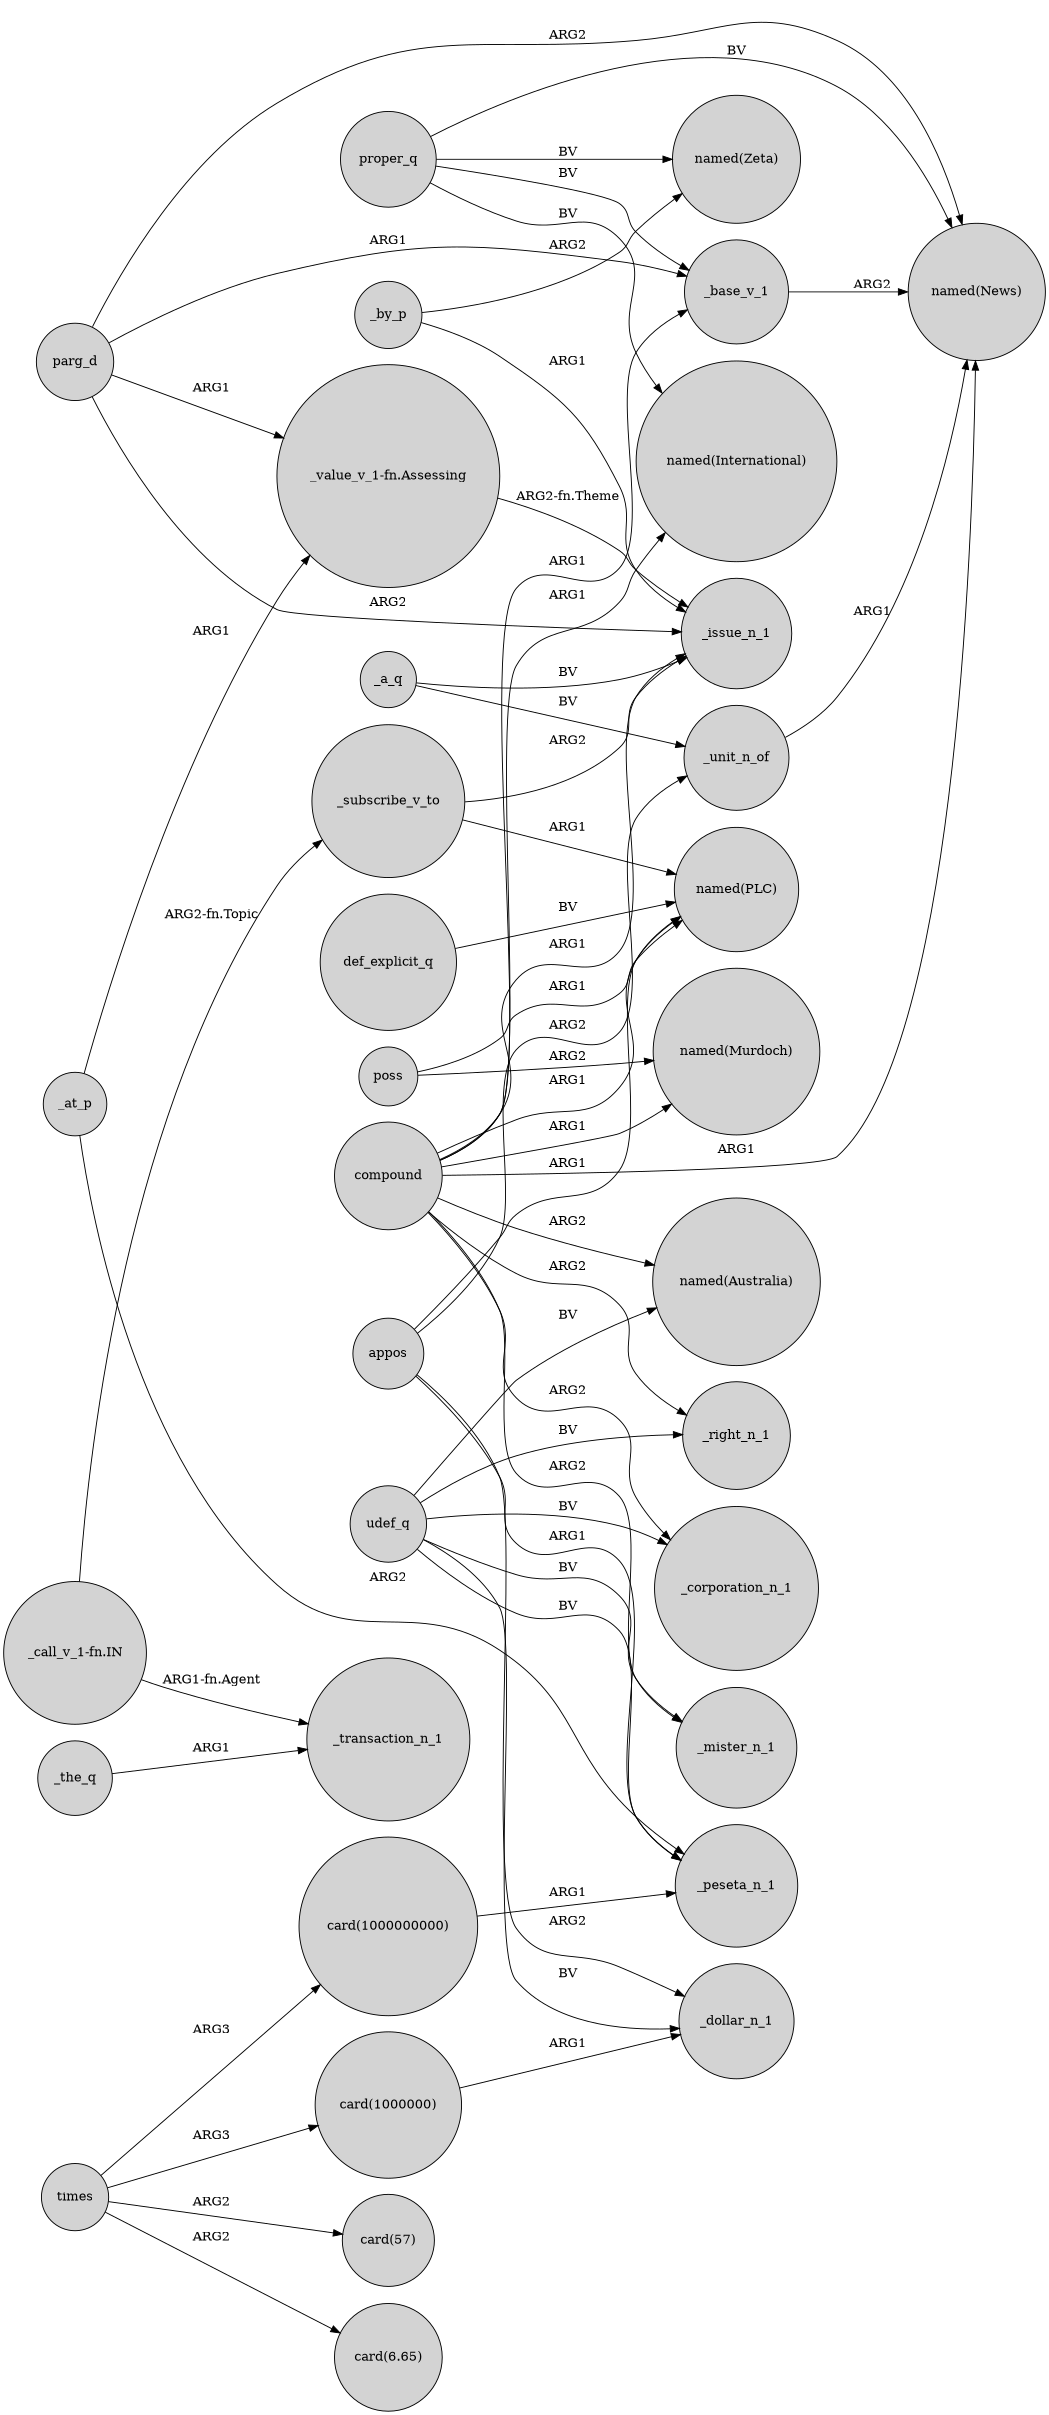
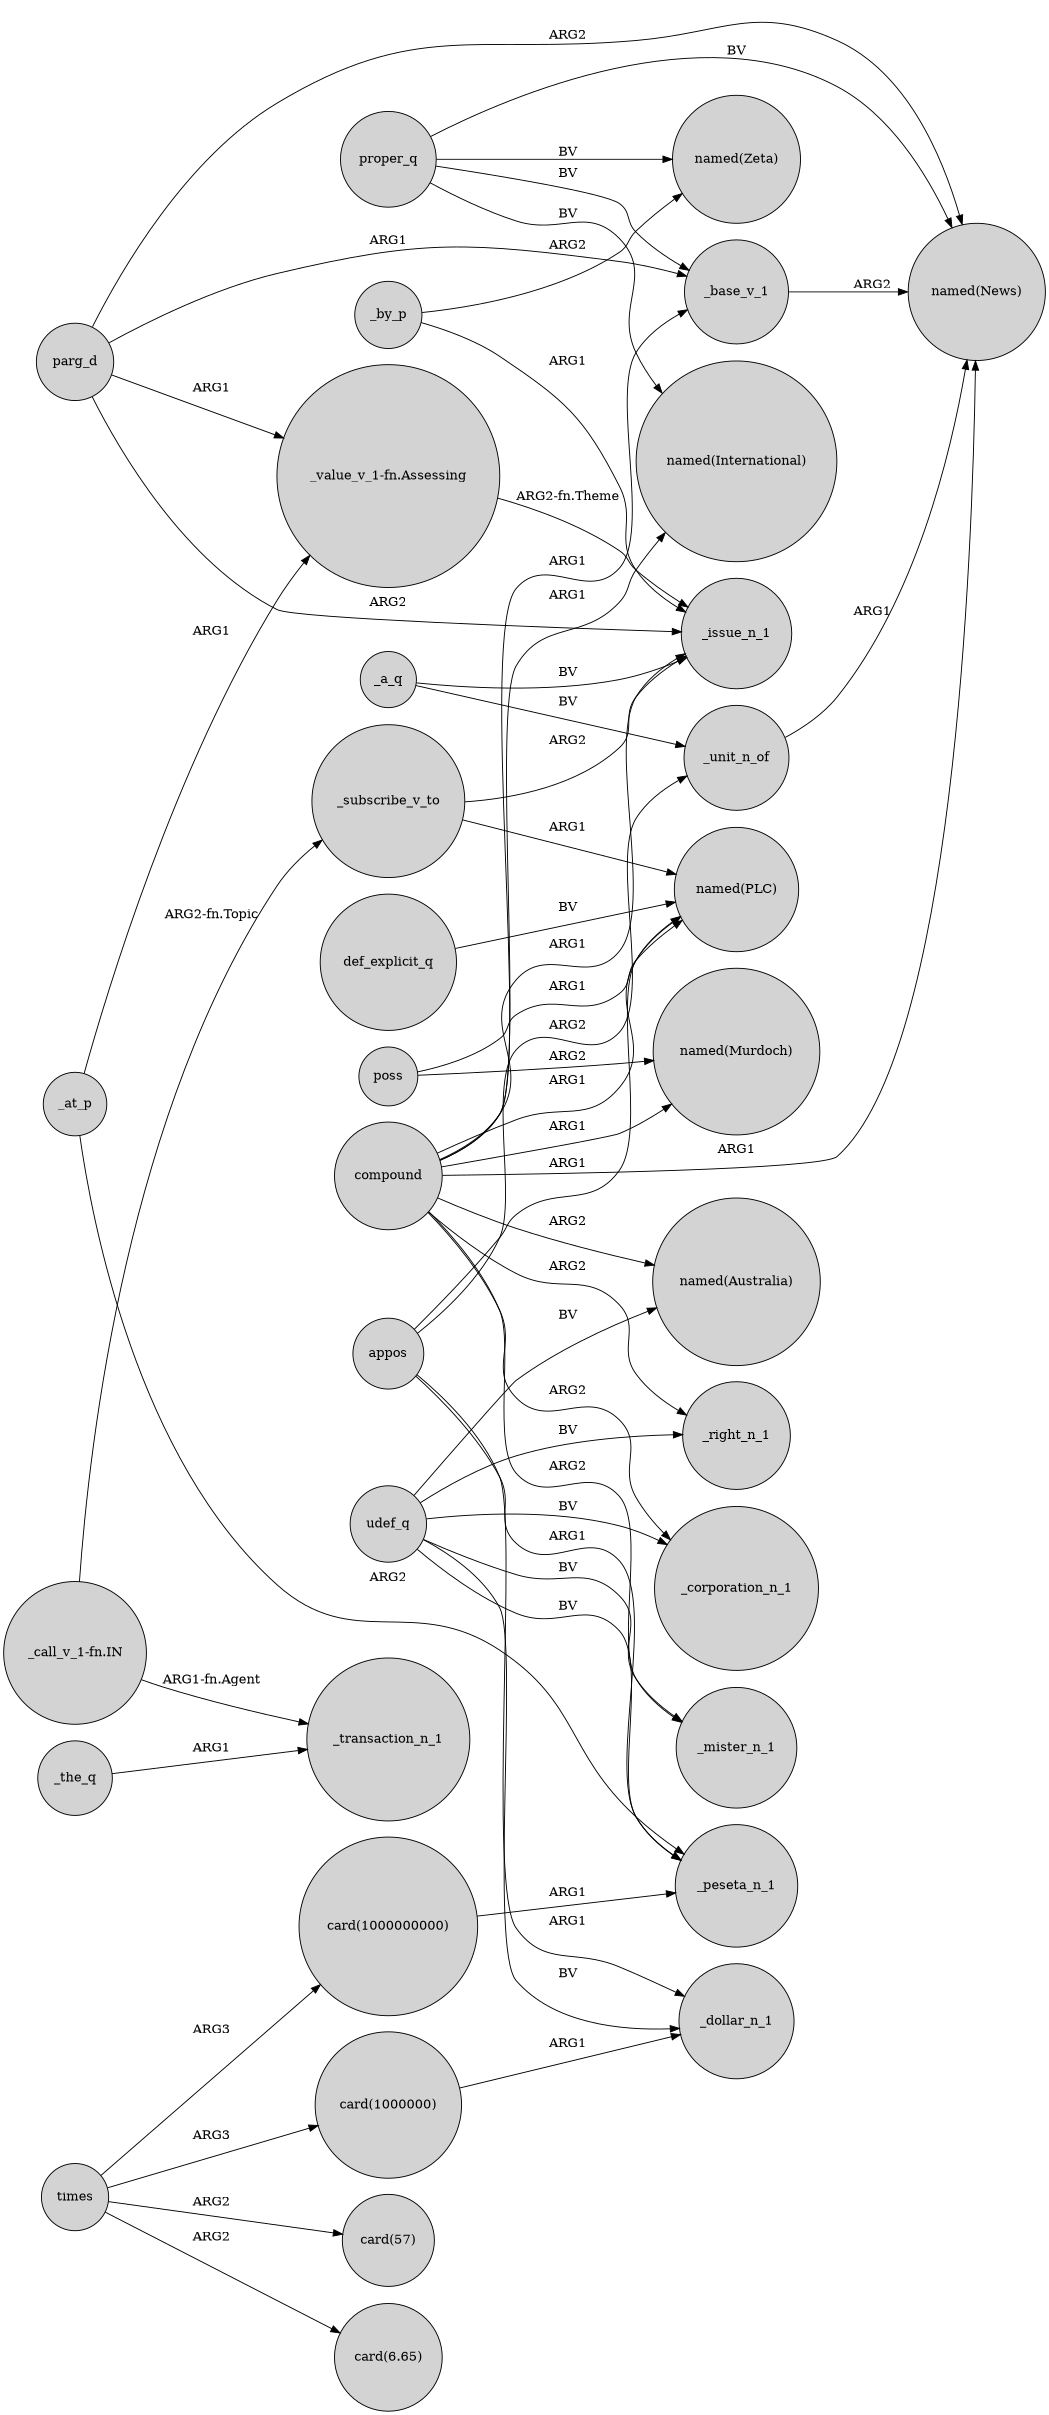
(568, 1921) -> (568, 1921)
